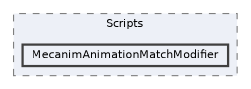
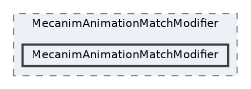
(125, 24) -> (125, 24)
